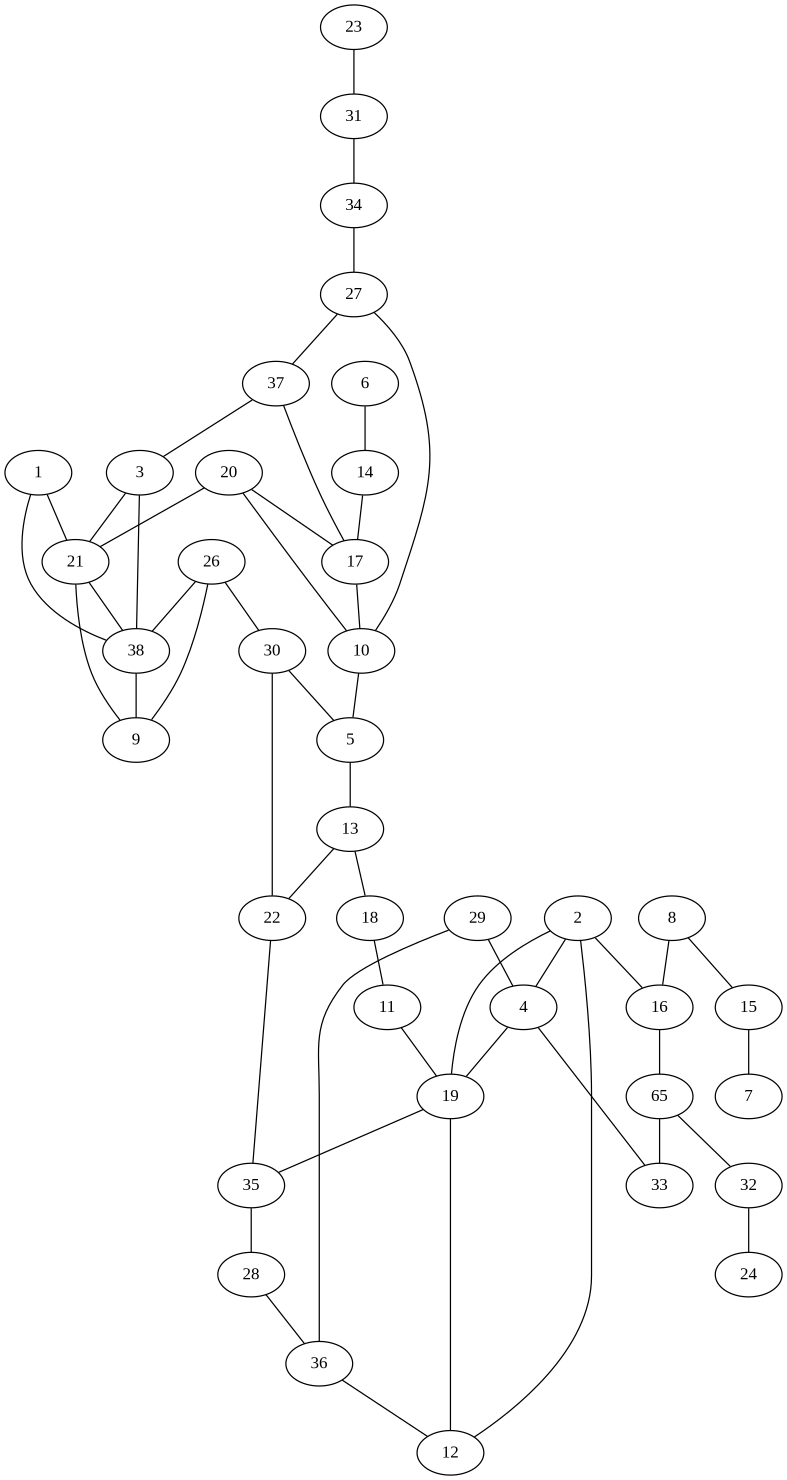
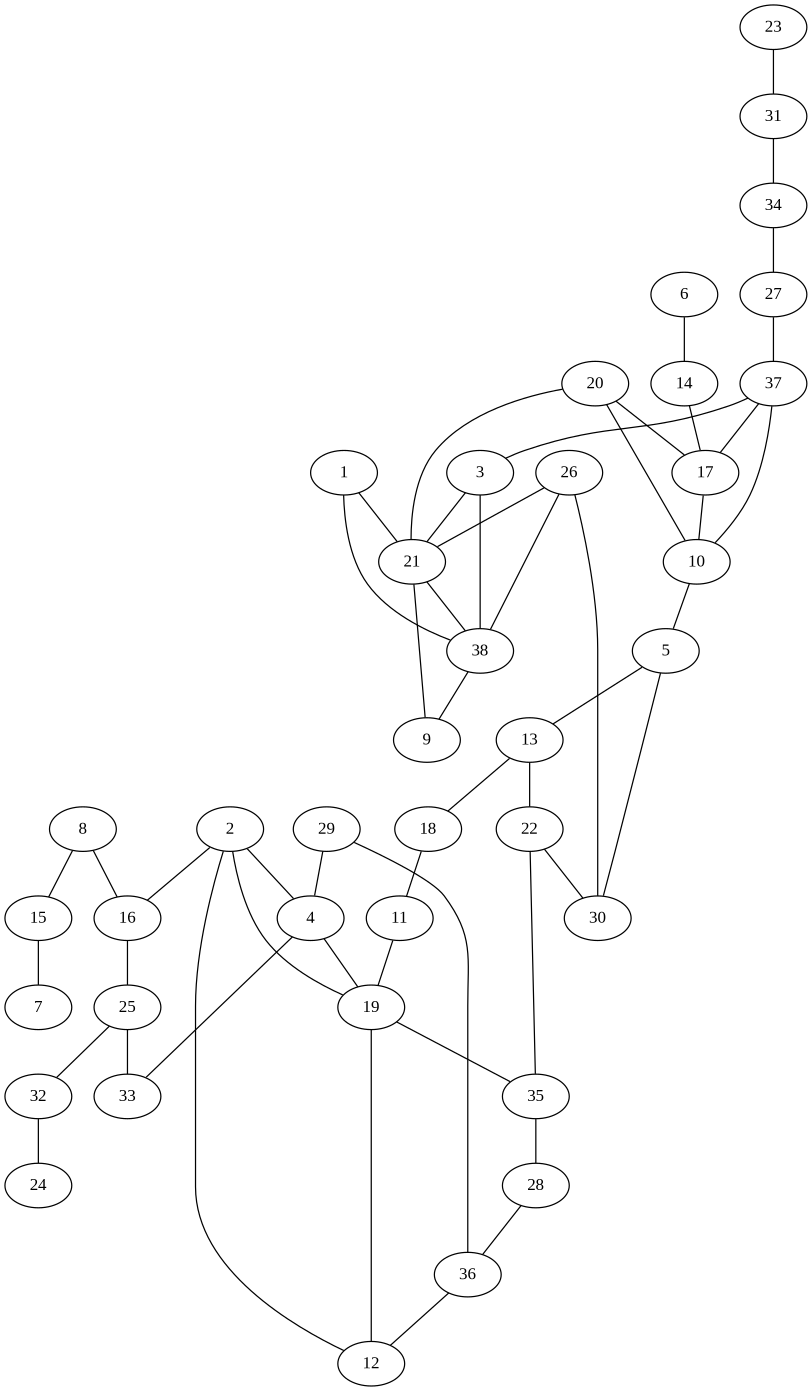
(429, 469) -> (756, 480)
(188, 655) -> (491, 517)
(660, 1096) -> (127, 1007)
